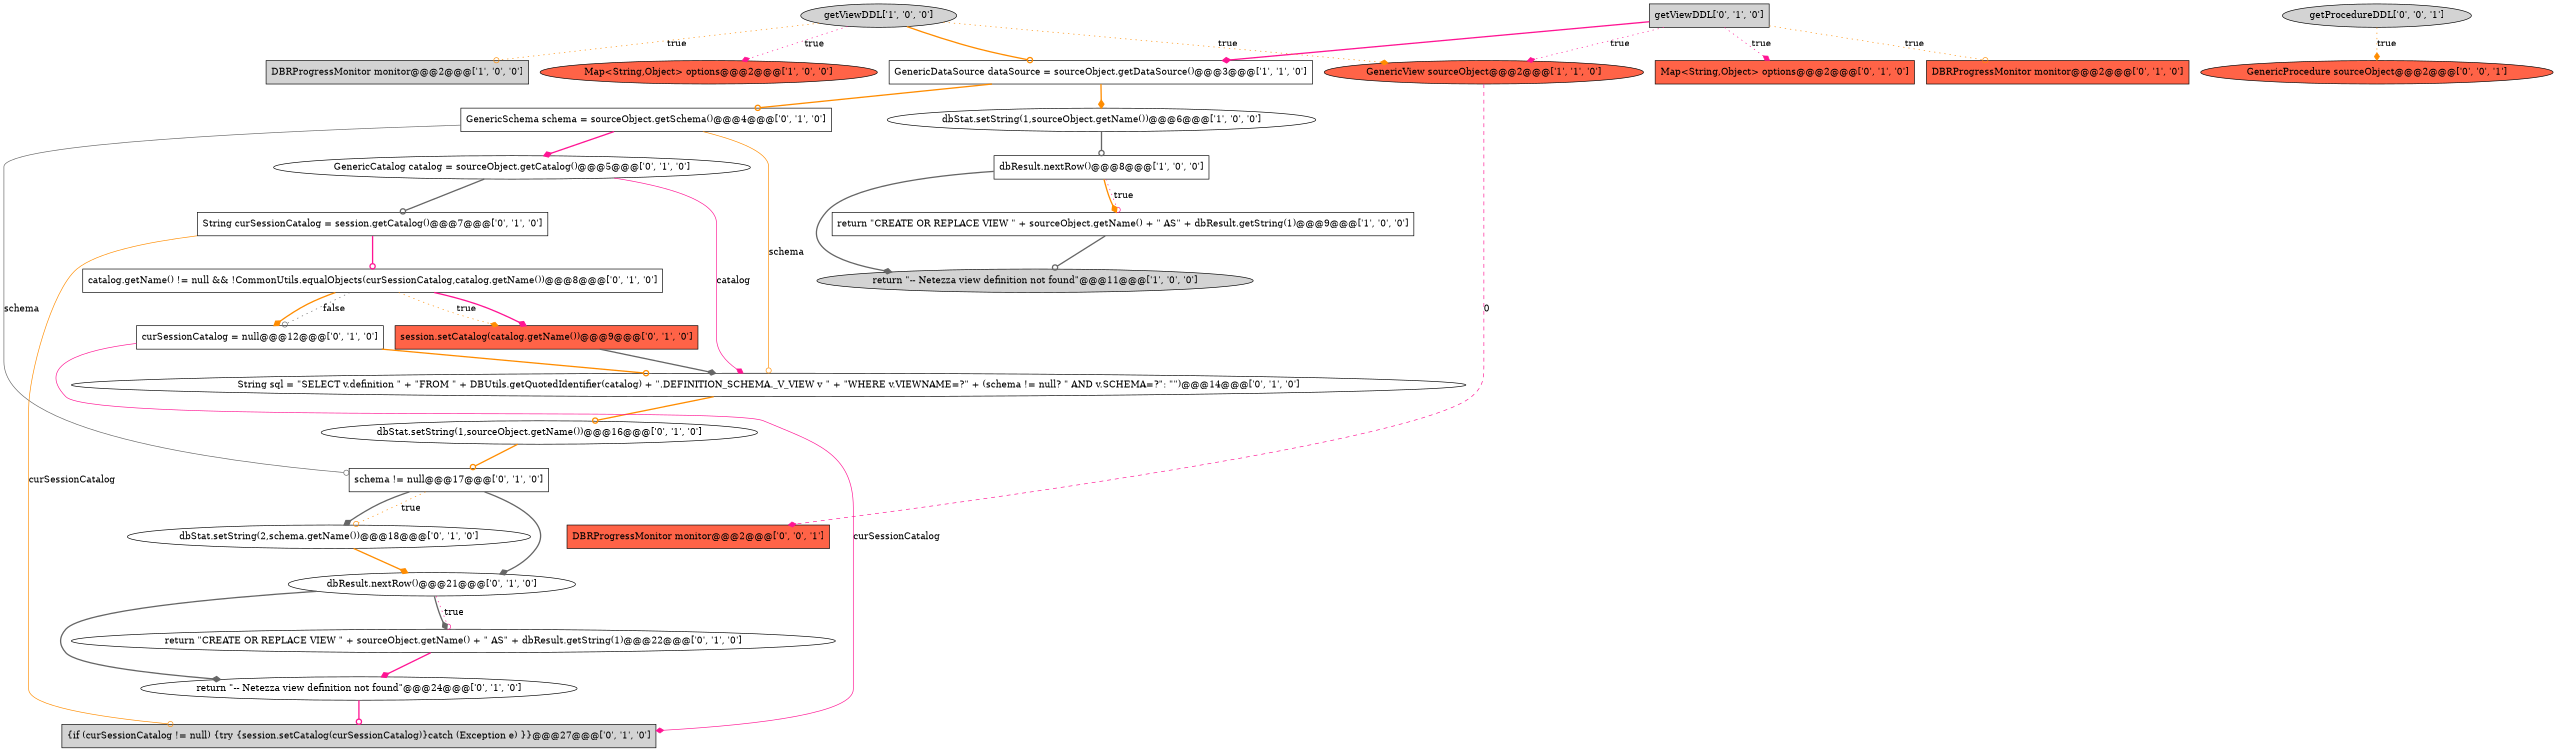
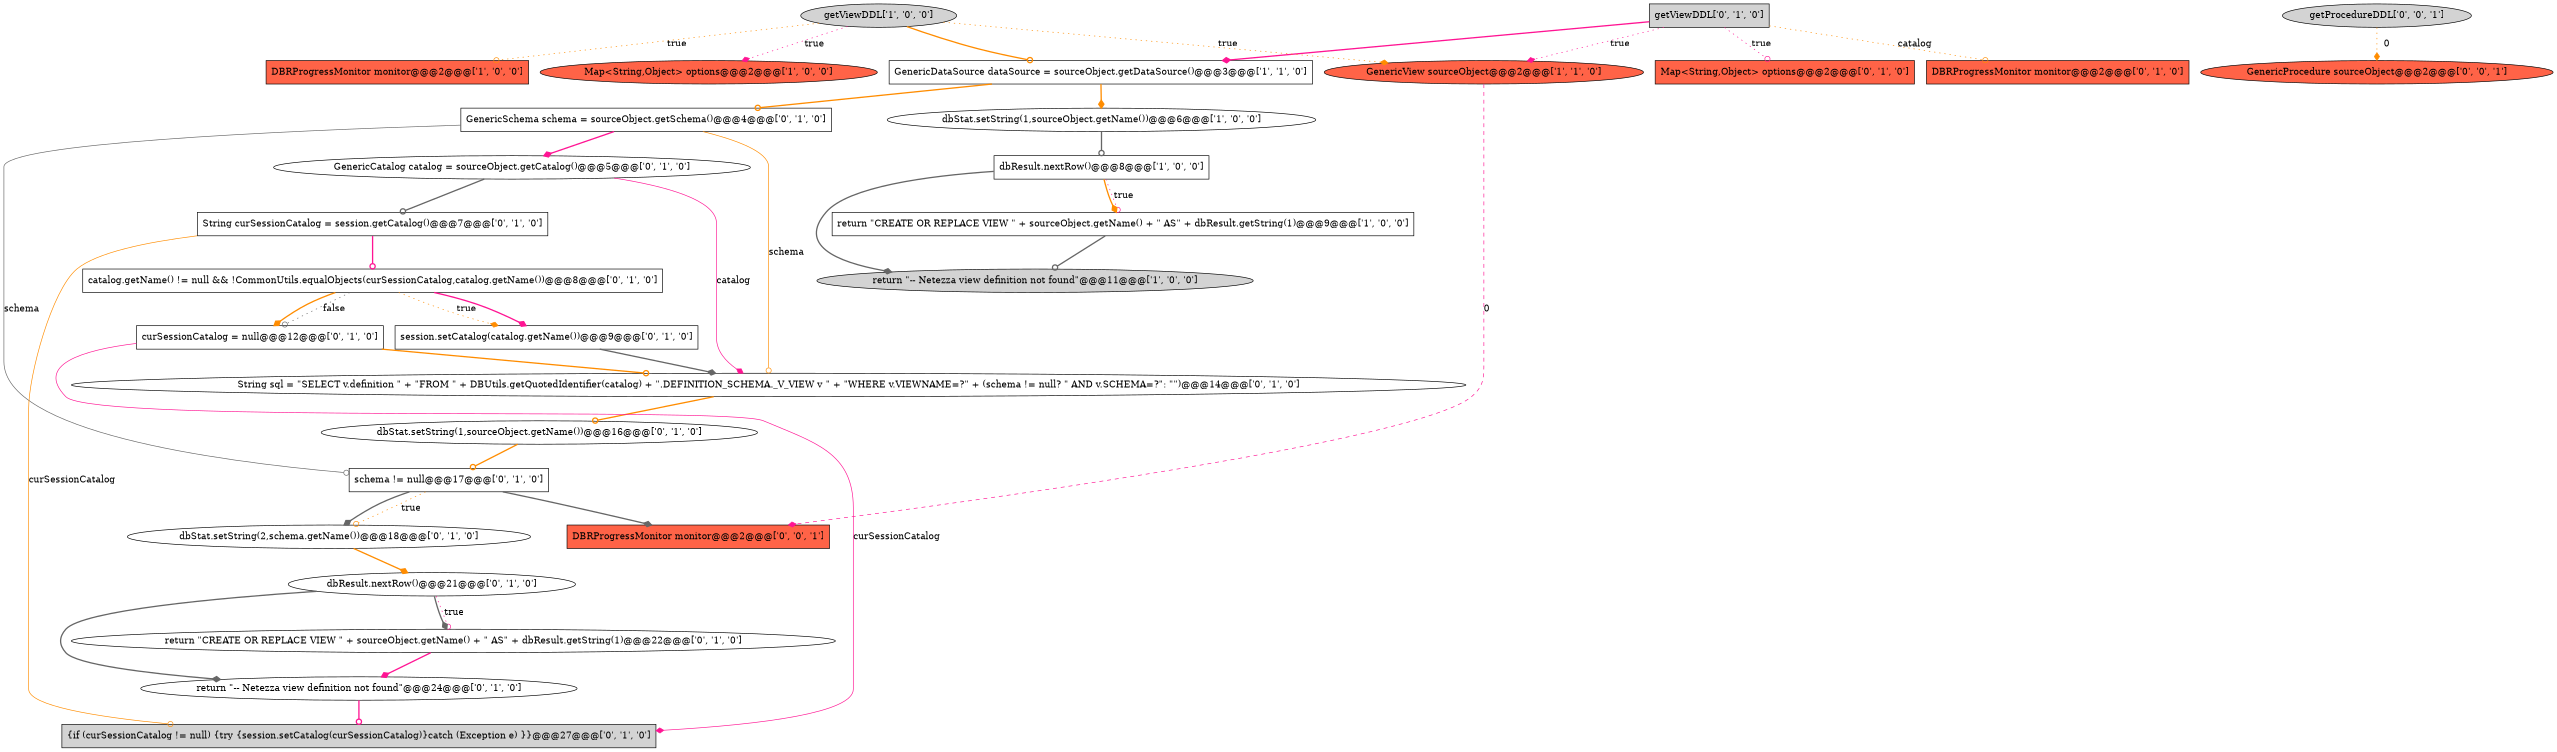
(1745, 42) -> (1745, 42)
(1915, 44) -> (1915, 44)
(2387, 44) -> (2387, 44)
(397, 72) -> (397, 72)
(547, 337) -> (547, 337)
(537, 524) -> (573, 507)
